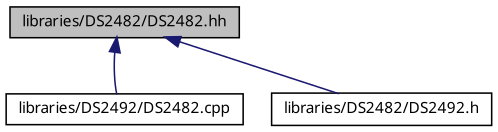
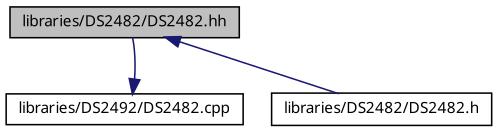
(114, 74) -> (135, 58)
(382, 109) -> (382, 109)
